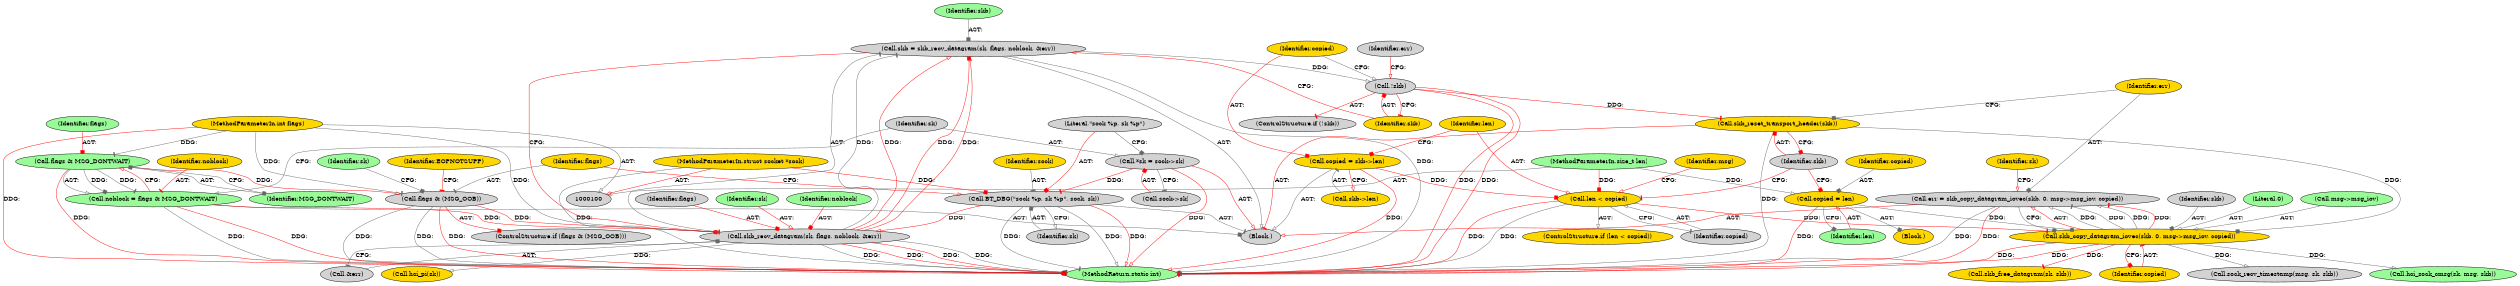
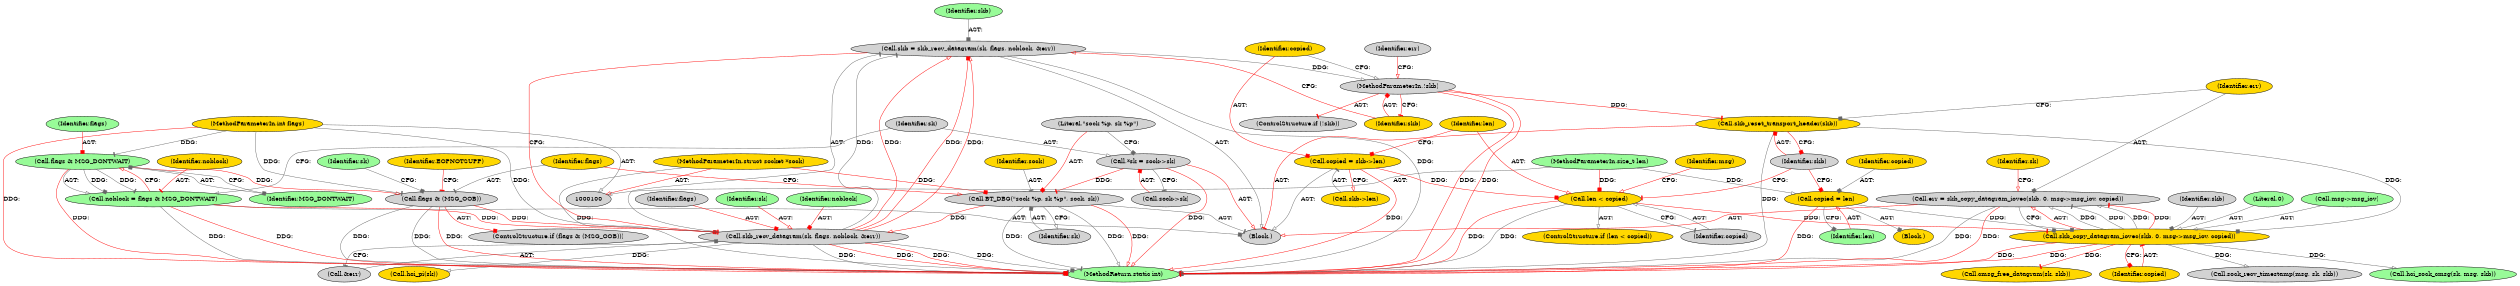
(1390, 86) -> (1398, 86)
(2020, 274) -> (2016, 274)
